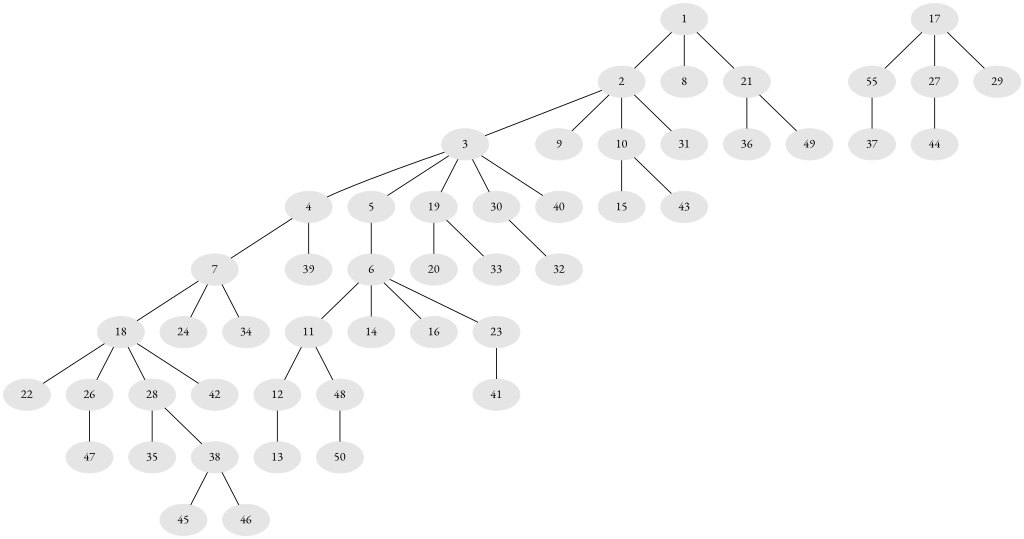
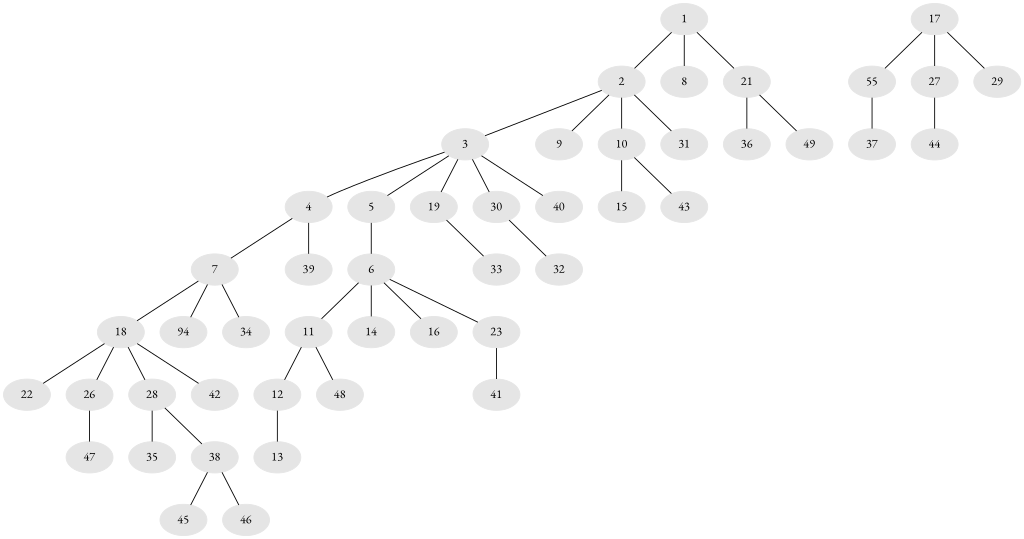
(434, 270) -> none
(183, 332) -> (183, 332)
(340, 457) -> none
